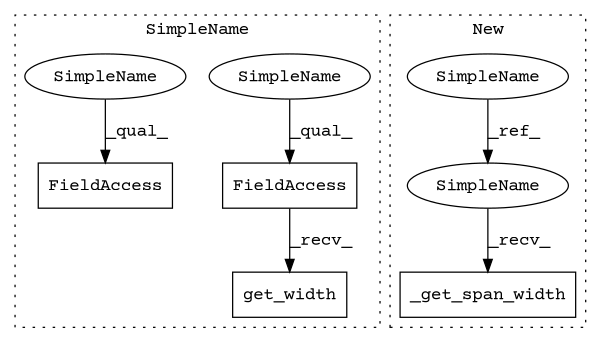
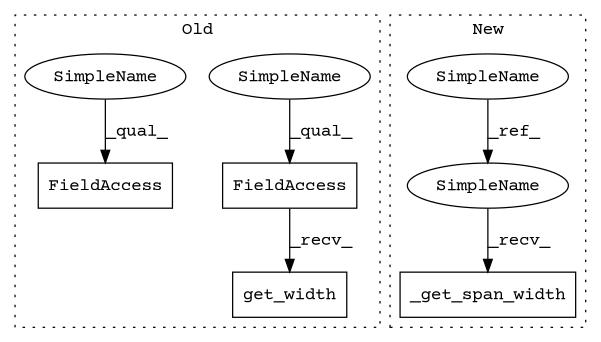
(198, 29) -> (198, 29)
